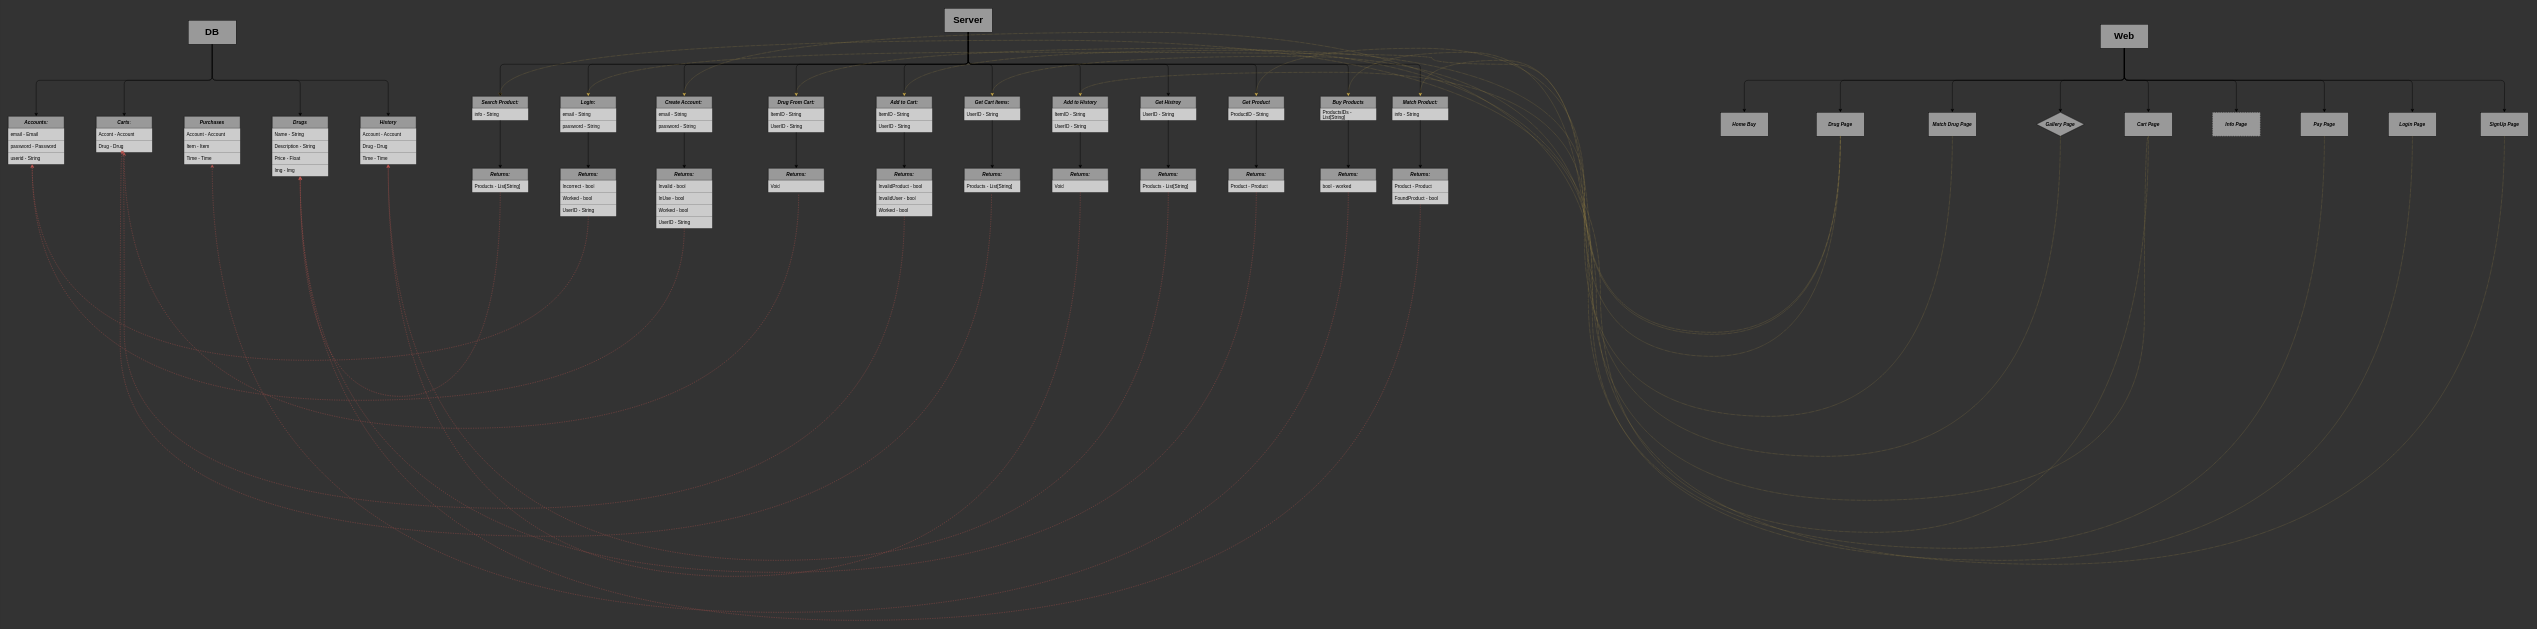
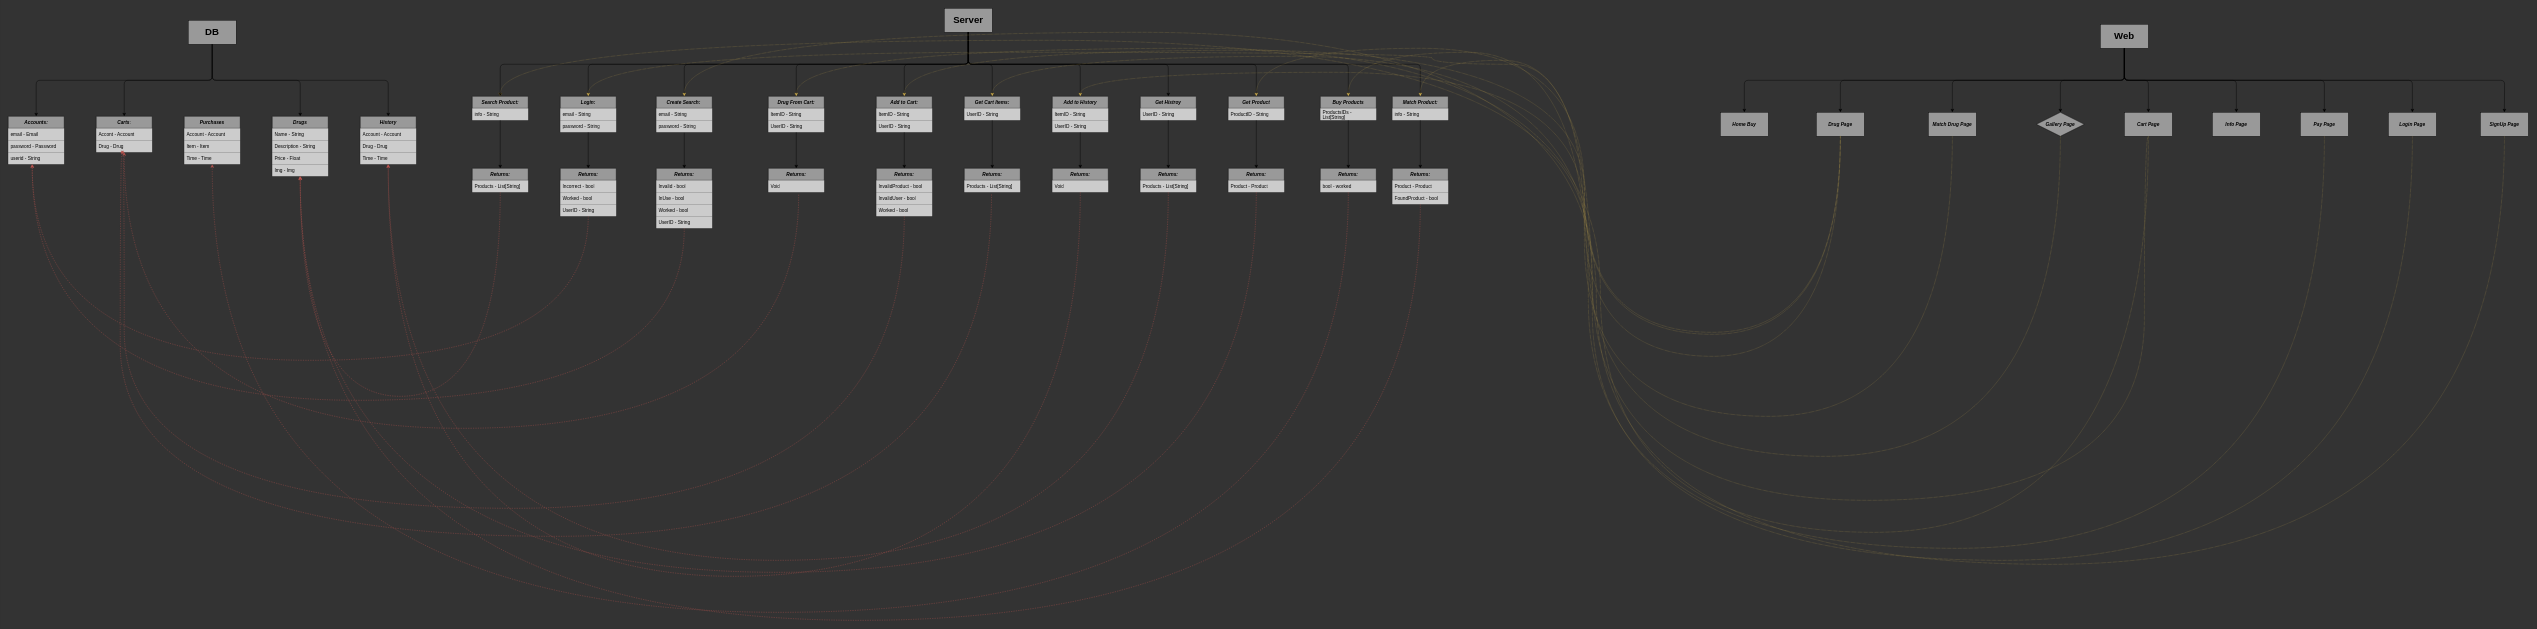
(684, 102) -> (684, 102)
(2236, 124) -> (2236, 124)
